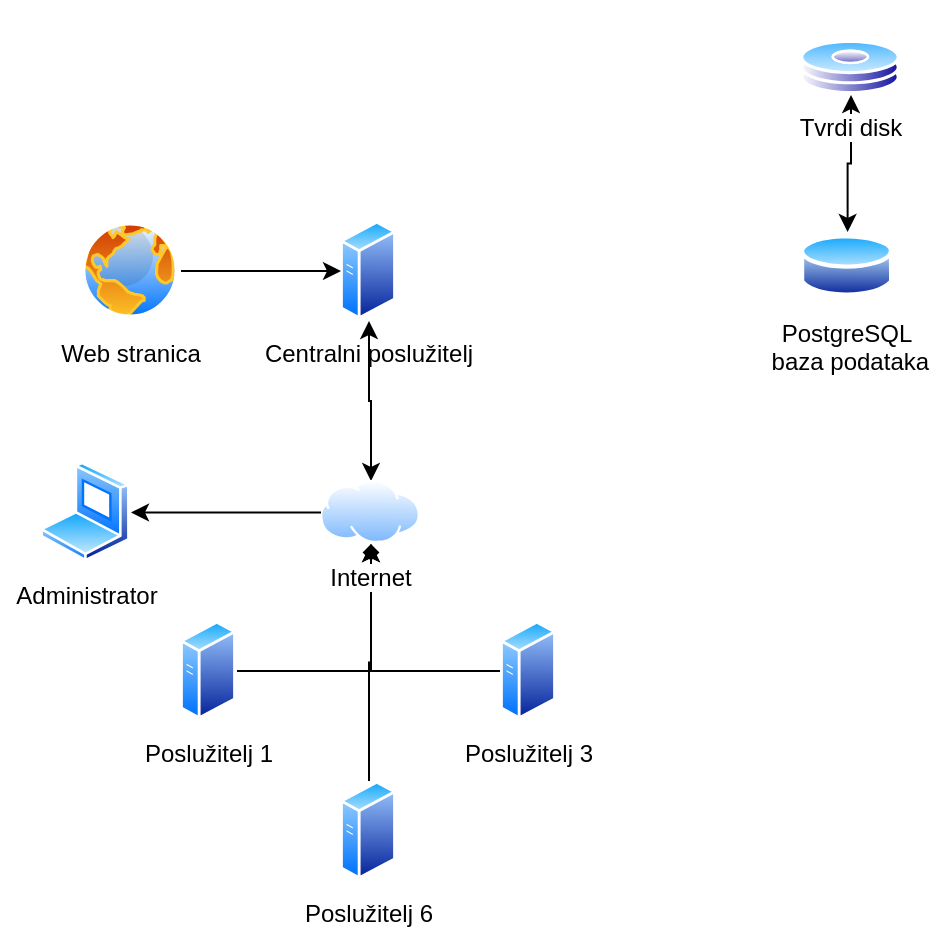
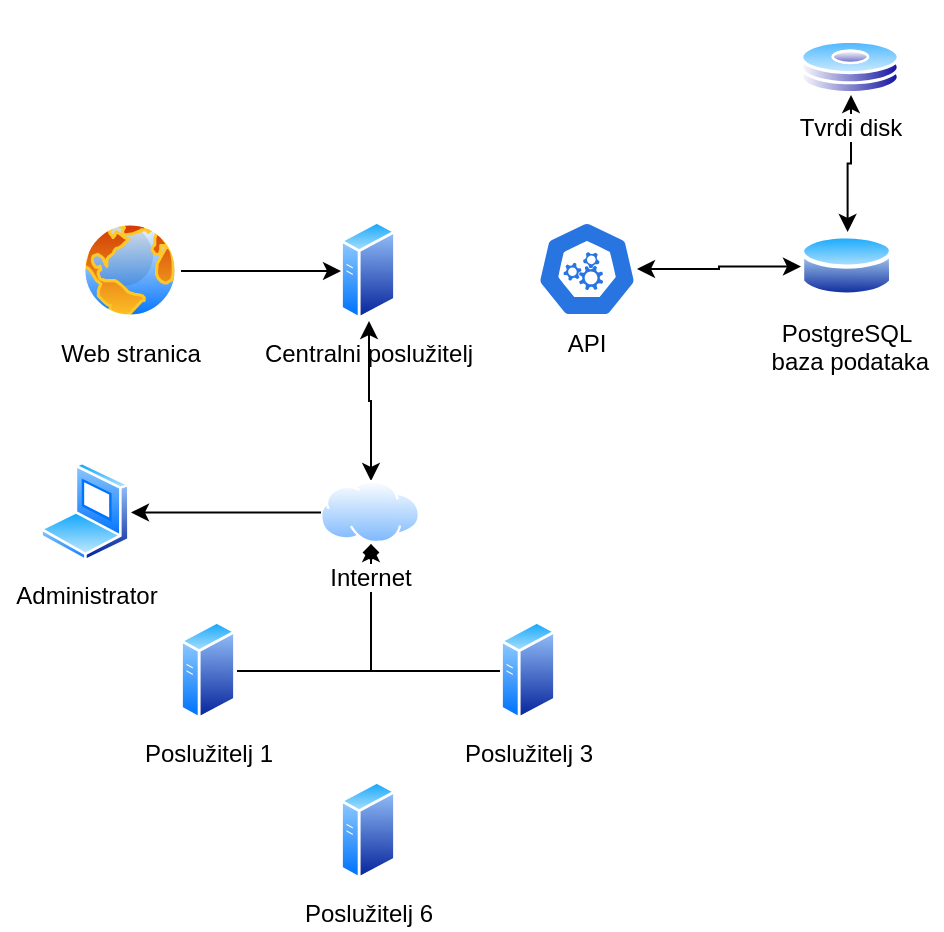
none -> (719, 268)
none -> (587, 269)
(369, 728) -> none
